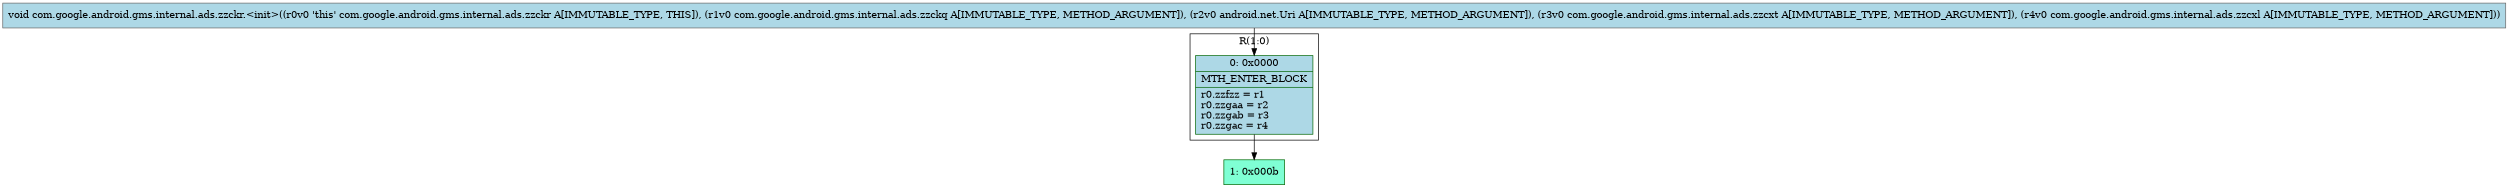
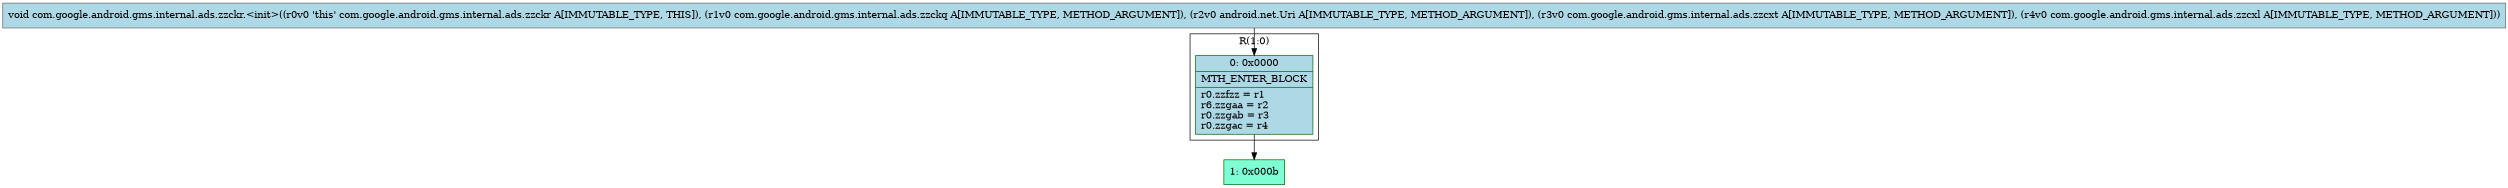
(1235, 105) -> (1235, 105)
